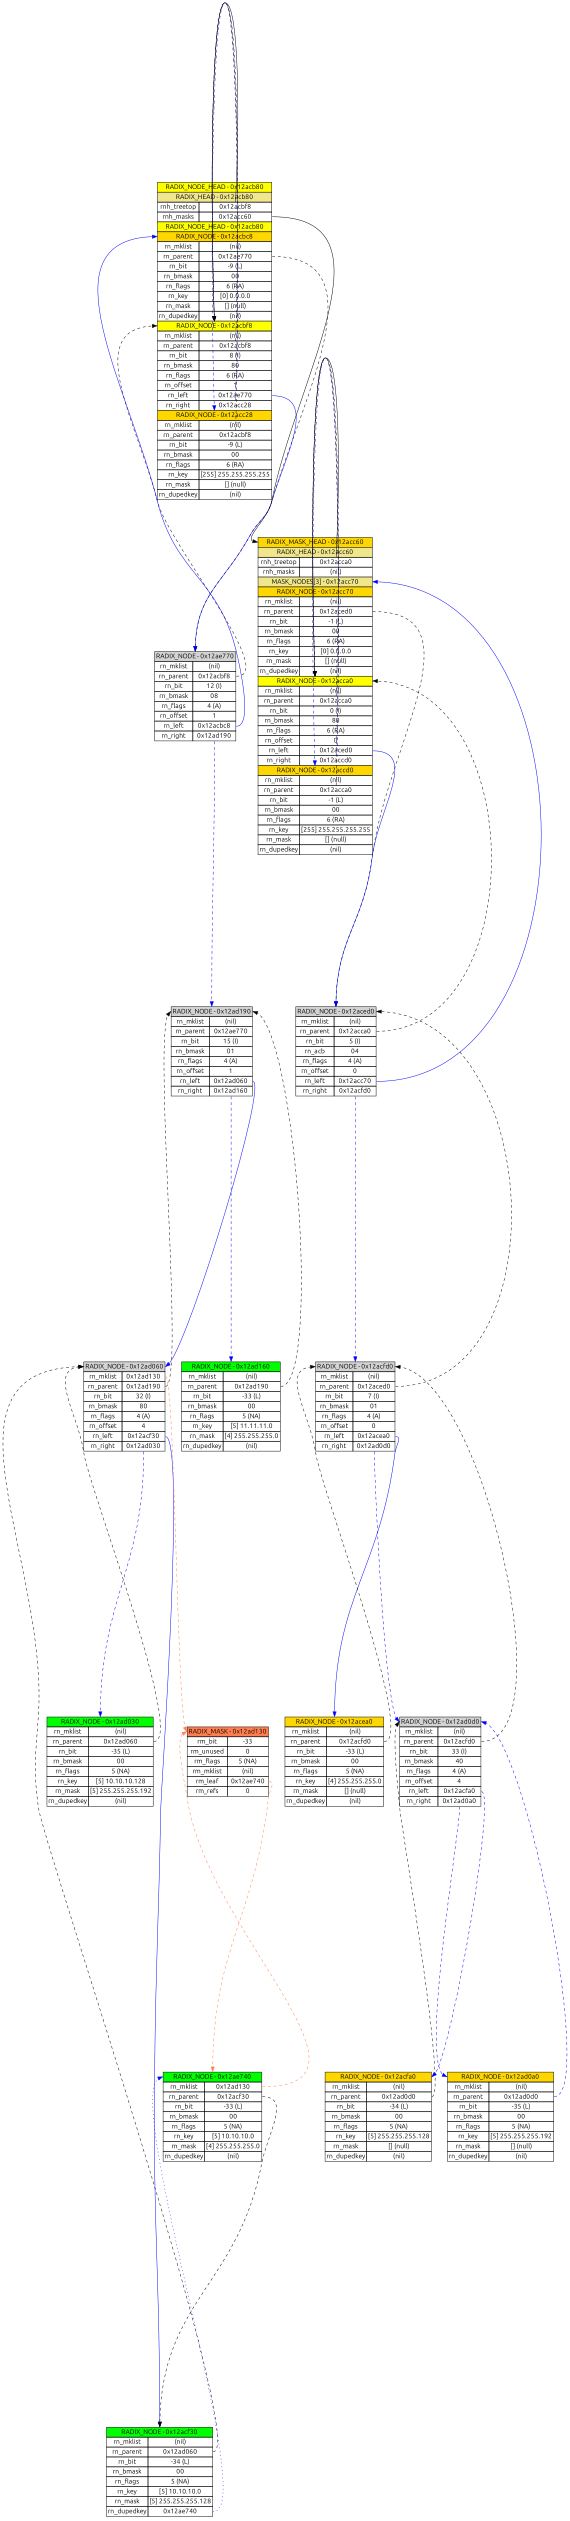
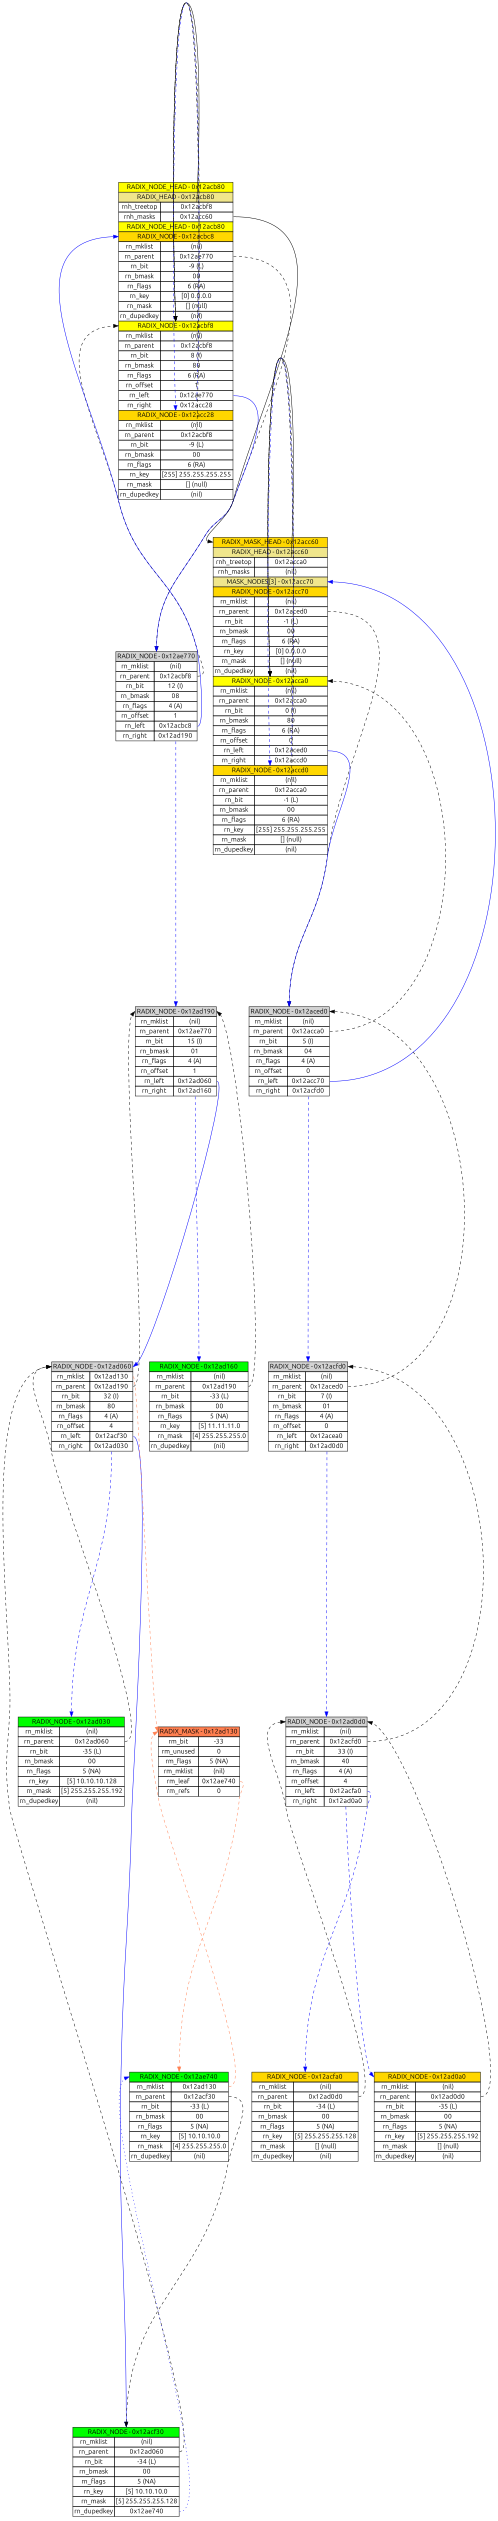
(315, 1051) -> (268, 1051)
(334, 1761) -> none
(549, 1906) -> (455, 1903)
